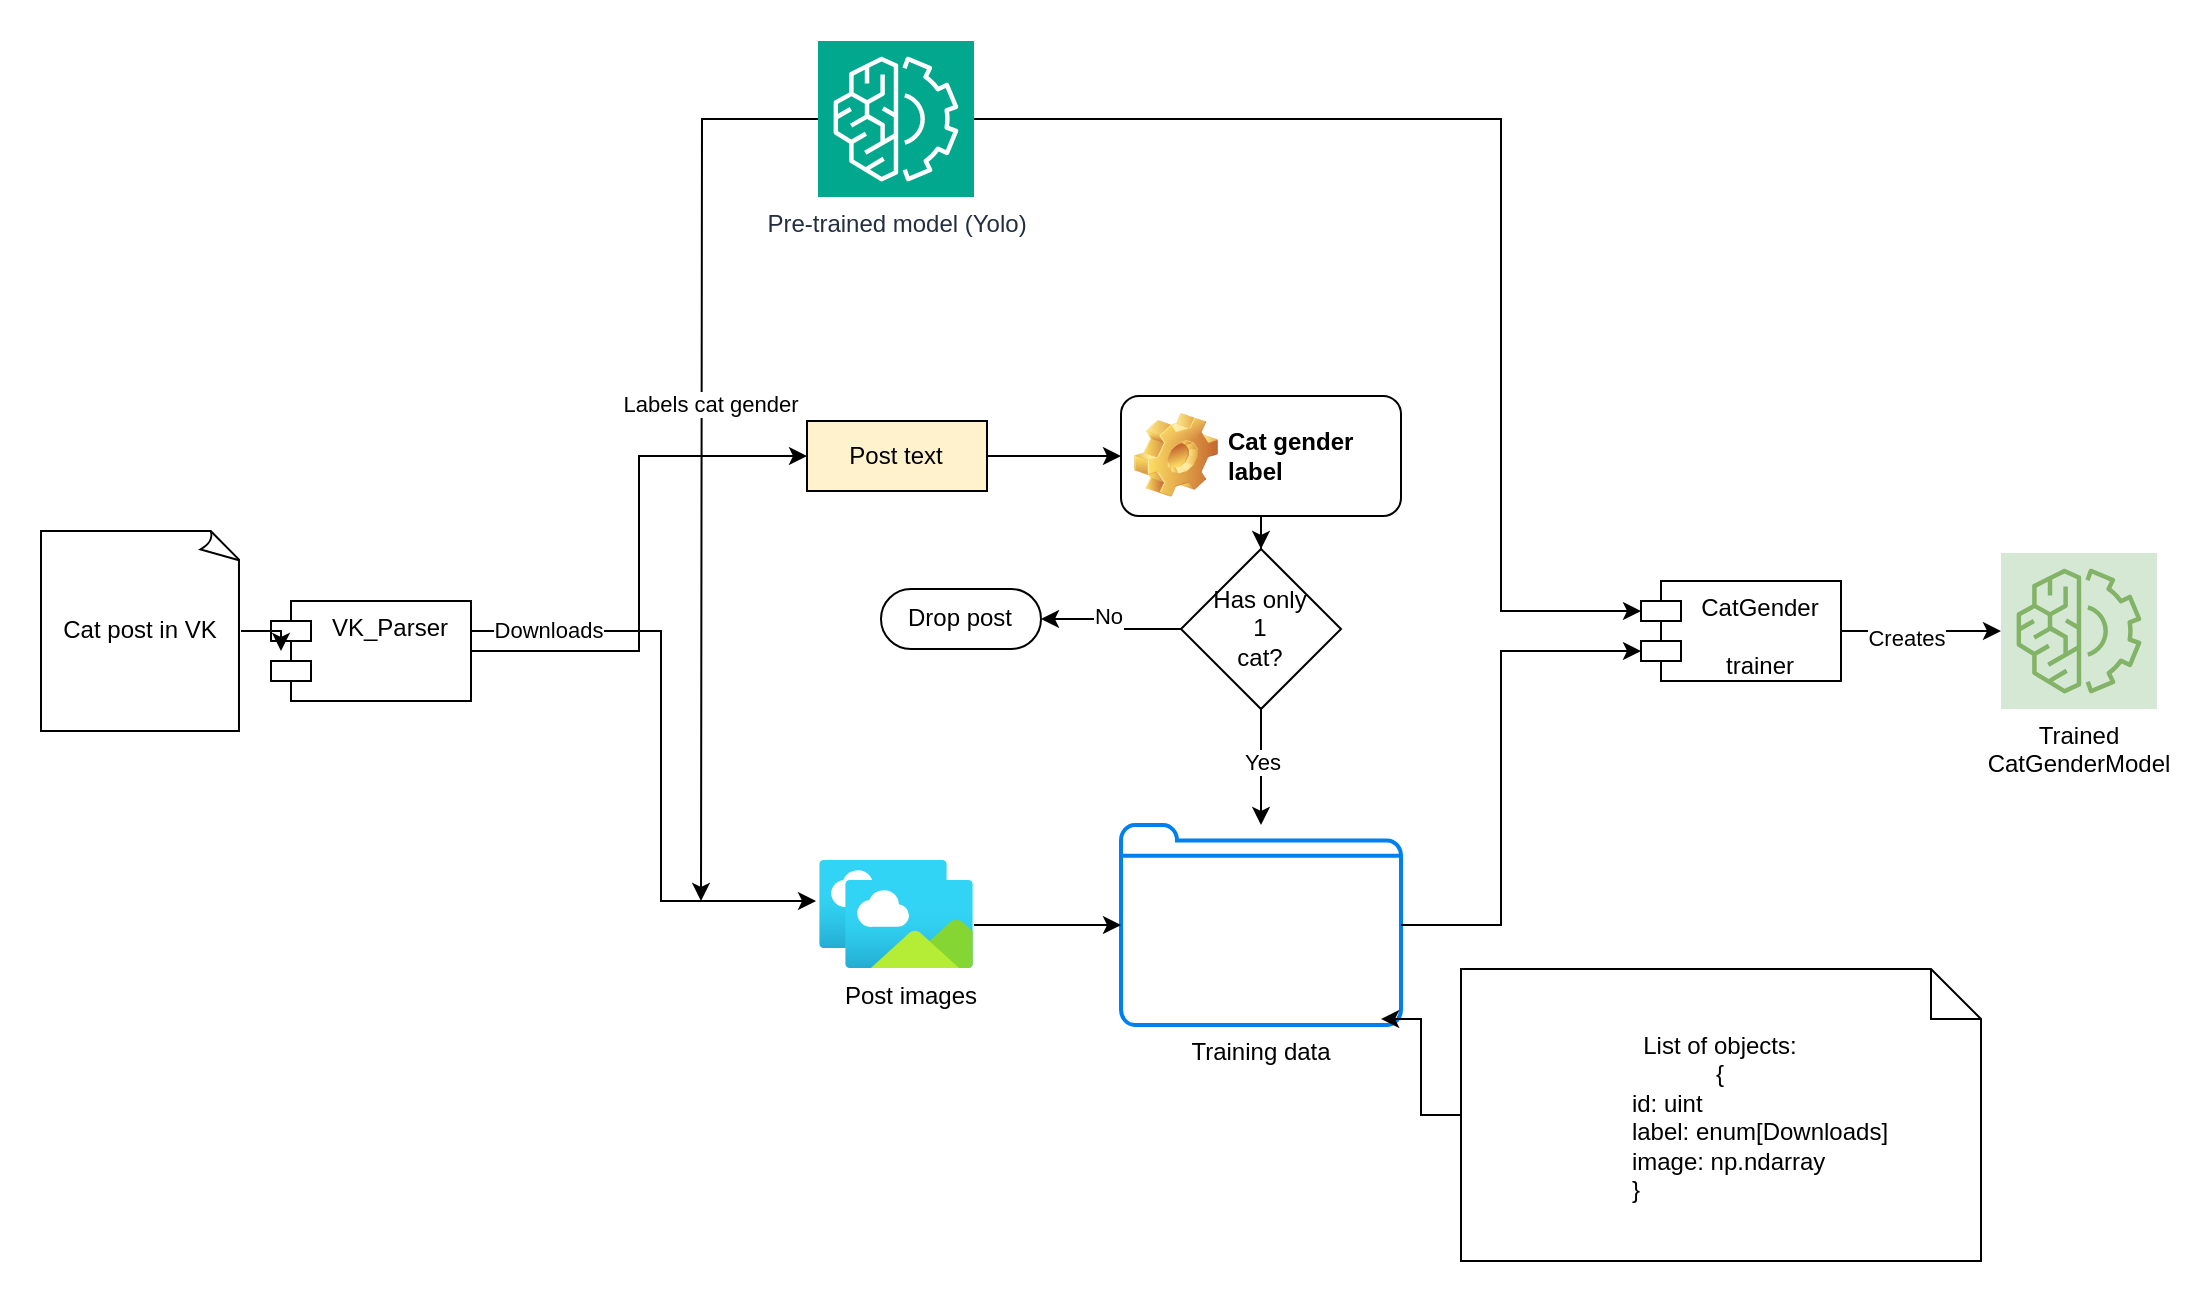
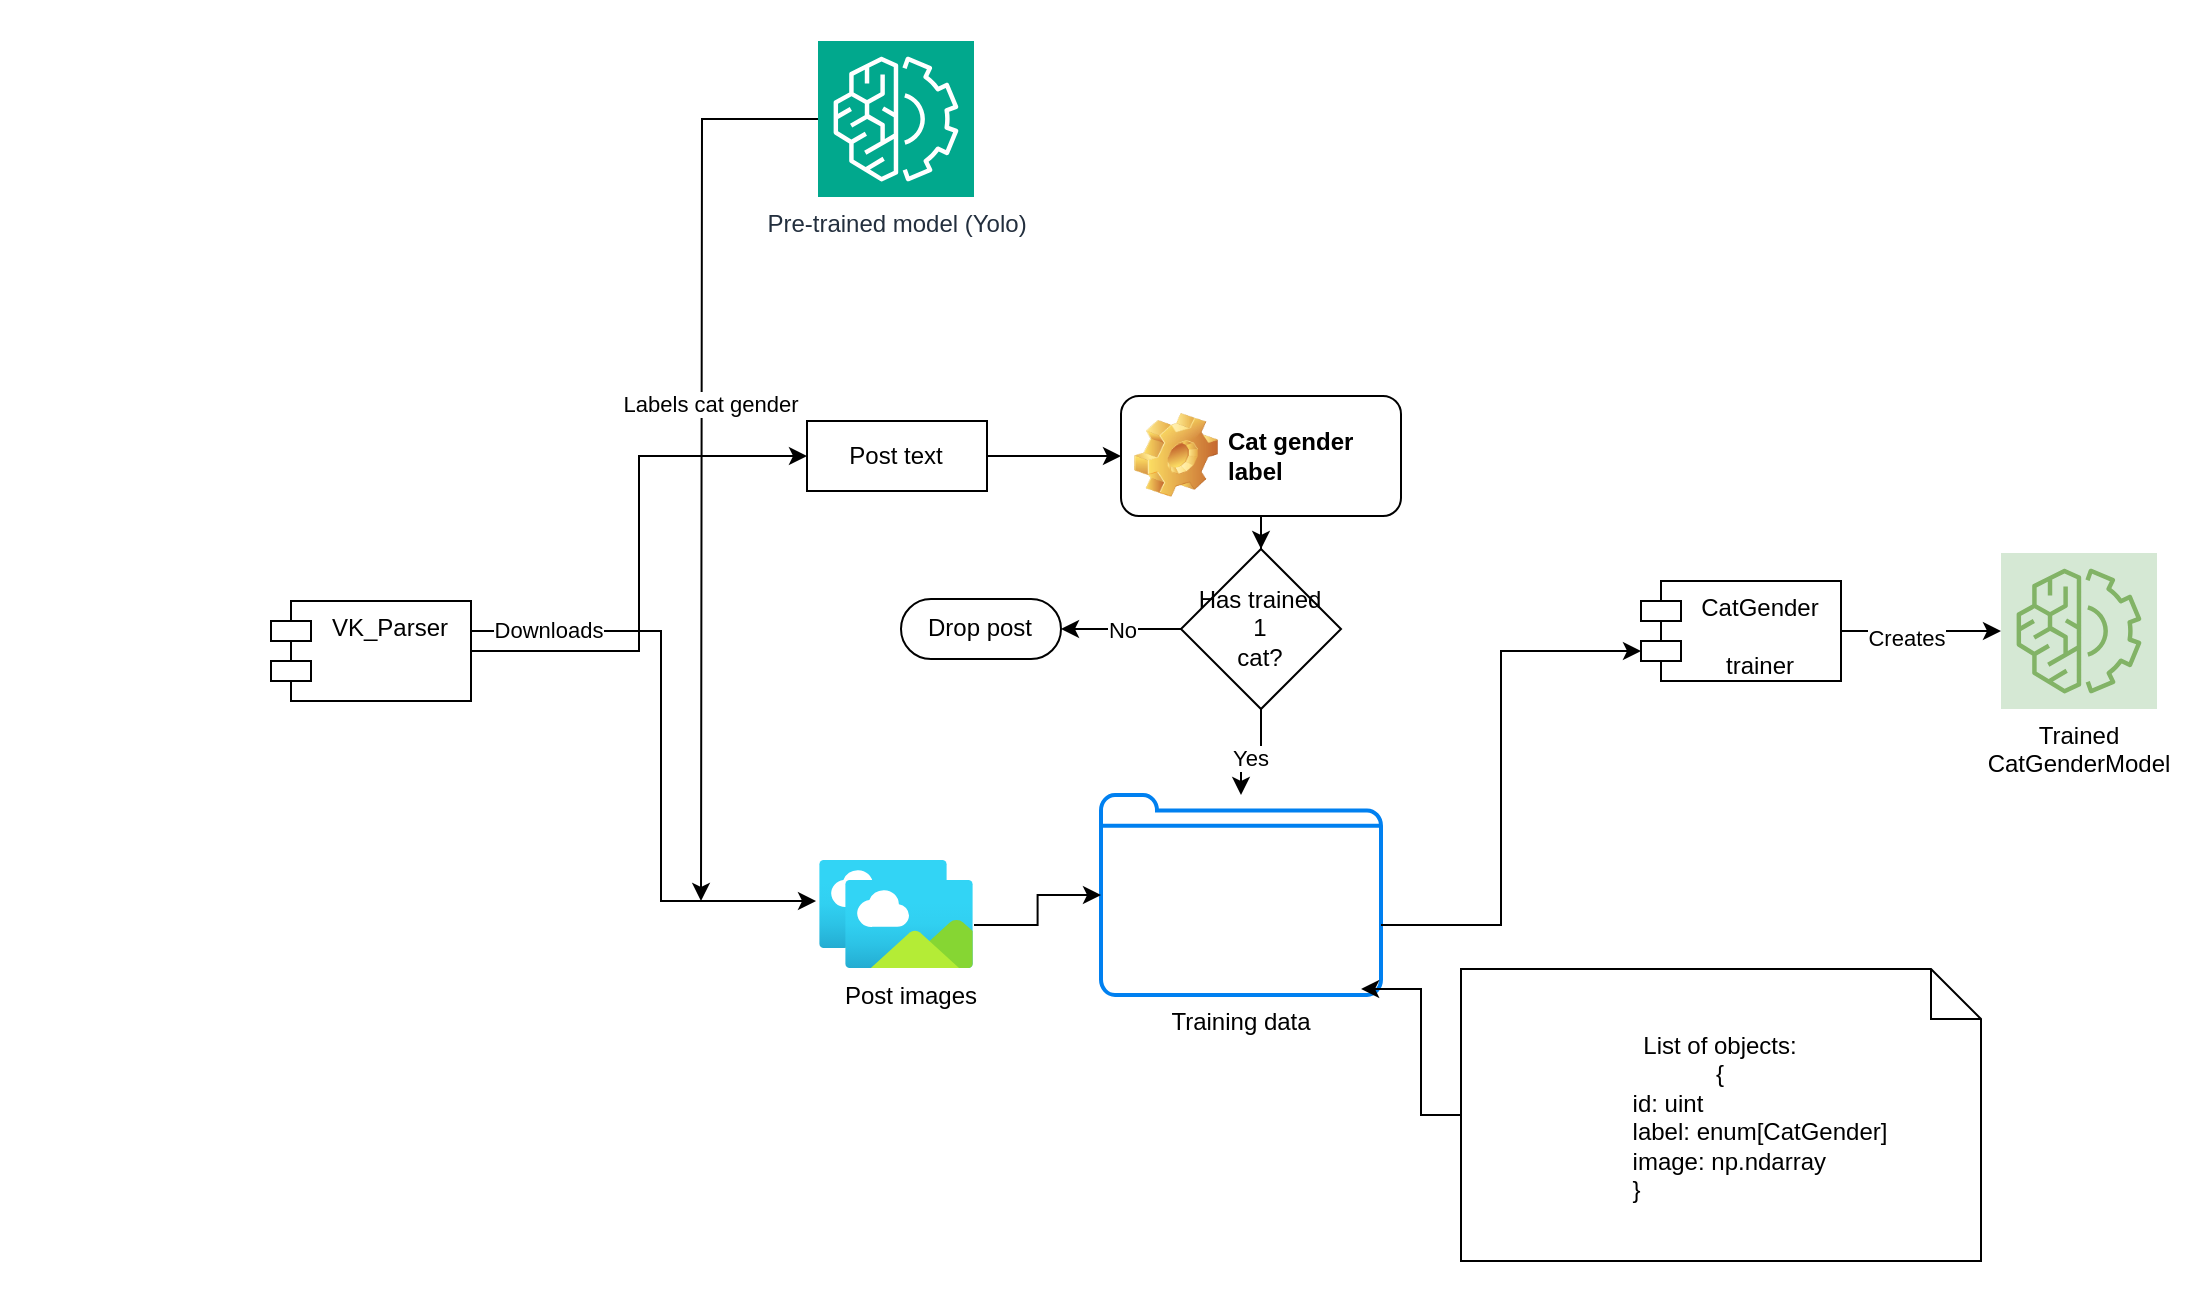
(1501, 165) -> none
(897, 456) -> (897, 456)
(961, 619) -> (981, 629)
(1261, 629) -> (1261, 629)
(141, 631) -> none
(264, 631) -> none
(1261, 925) -> (1241, 895)
(1721, 1119) -> (1721, 1119)
